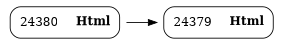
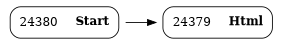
(93, 22) -> (92, 22)
